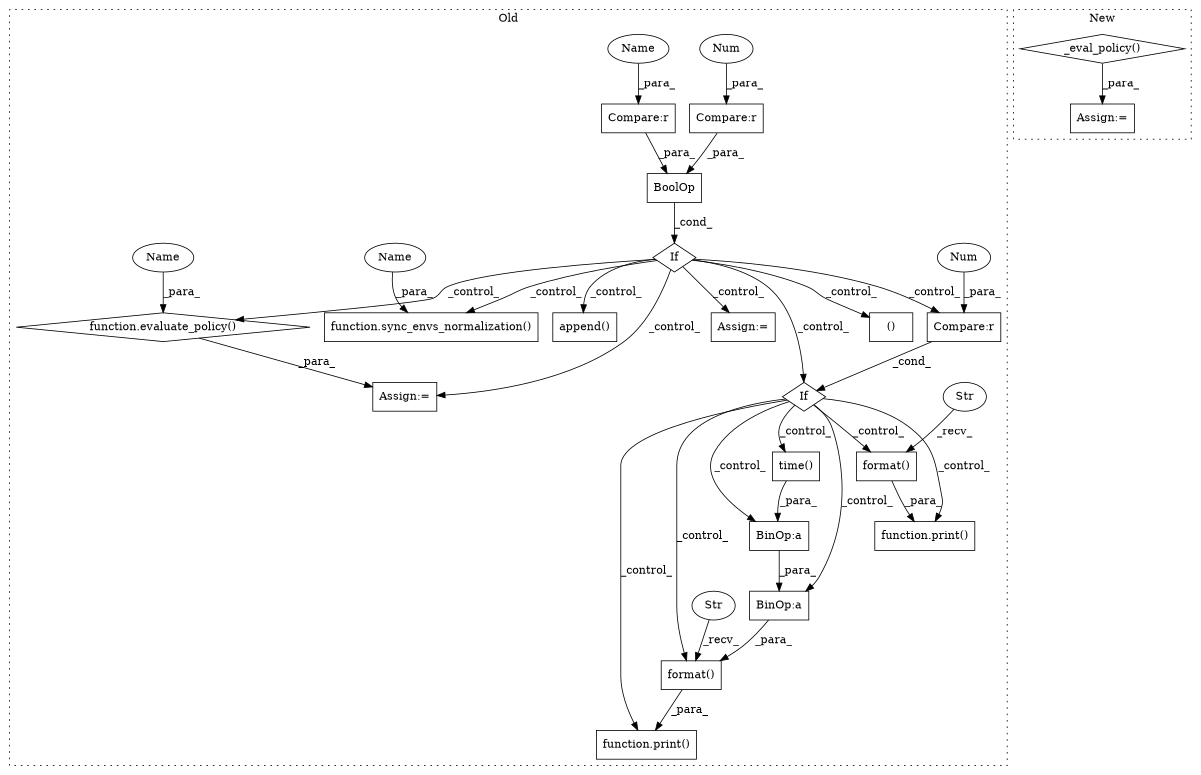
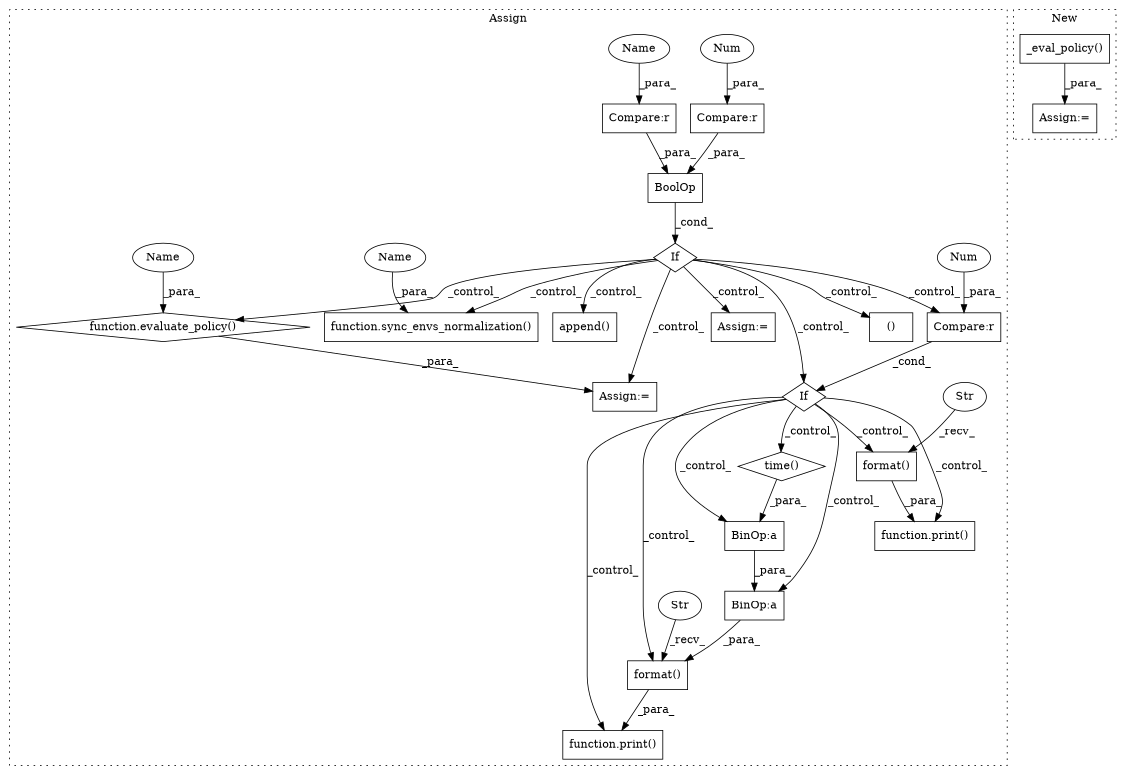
(508, 19) -> (508, 19)
(1102, 49) -> (1065, 49)
(796, 466) -> (782, 466)
